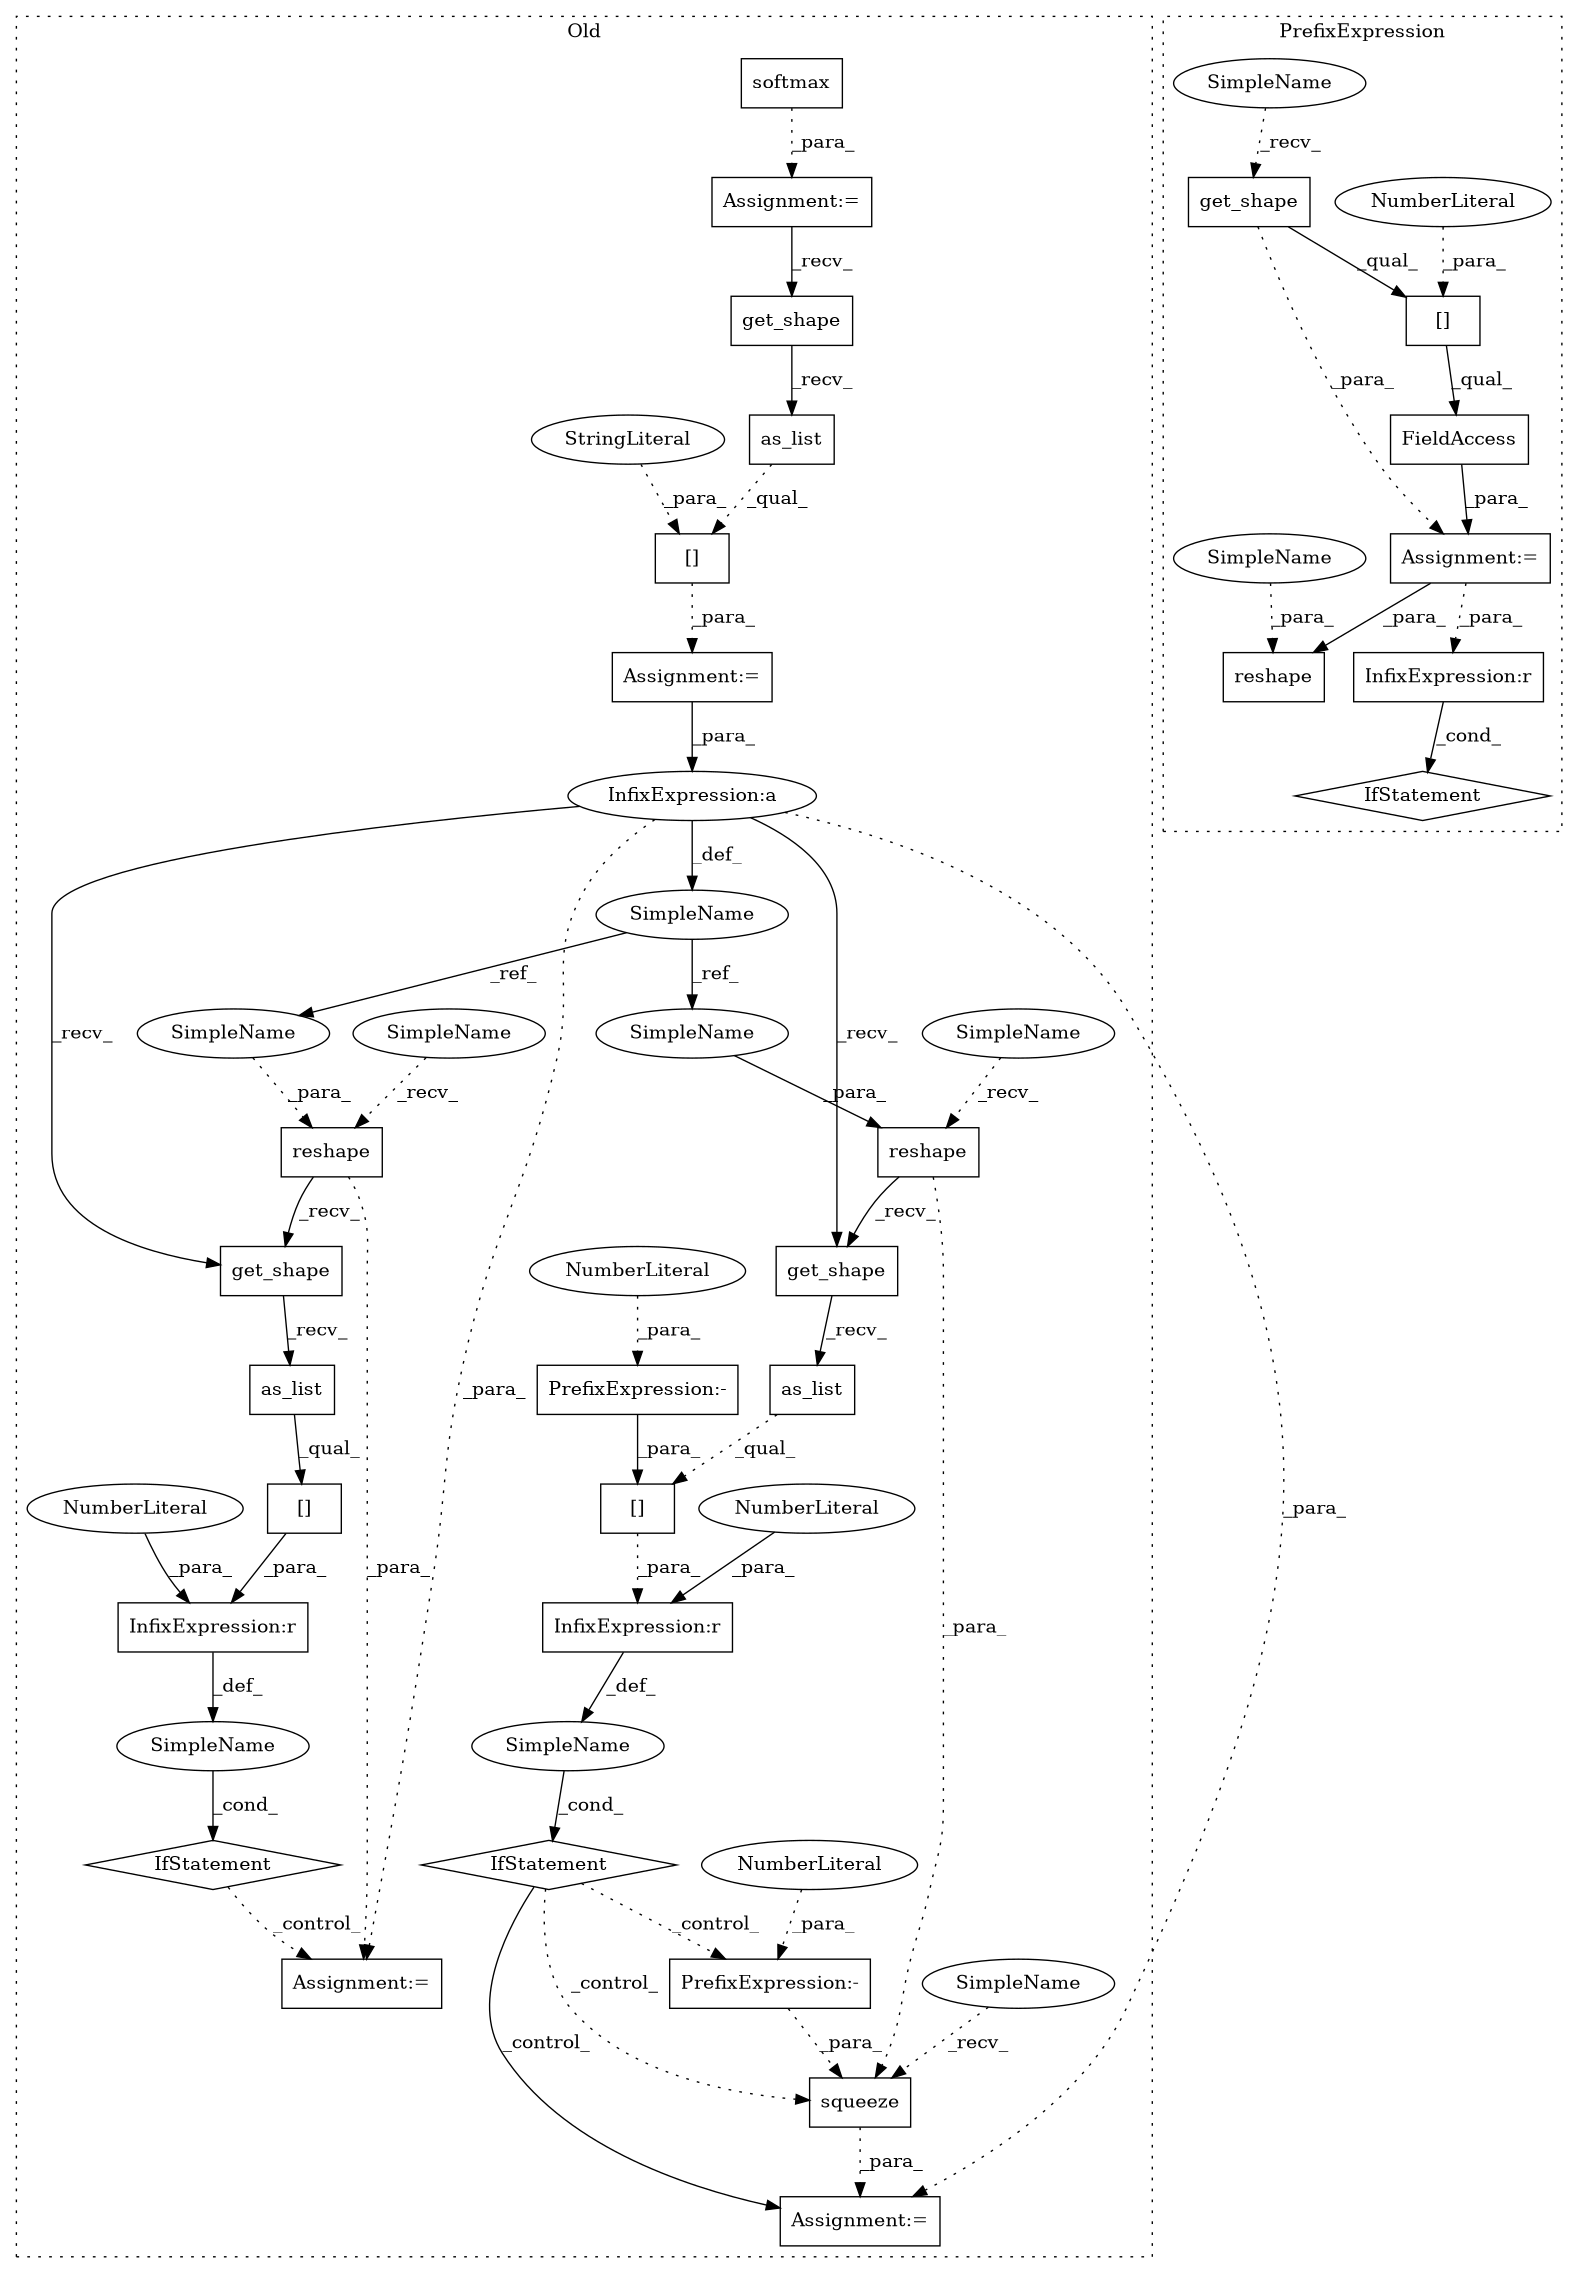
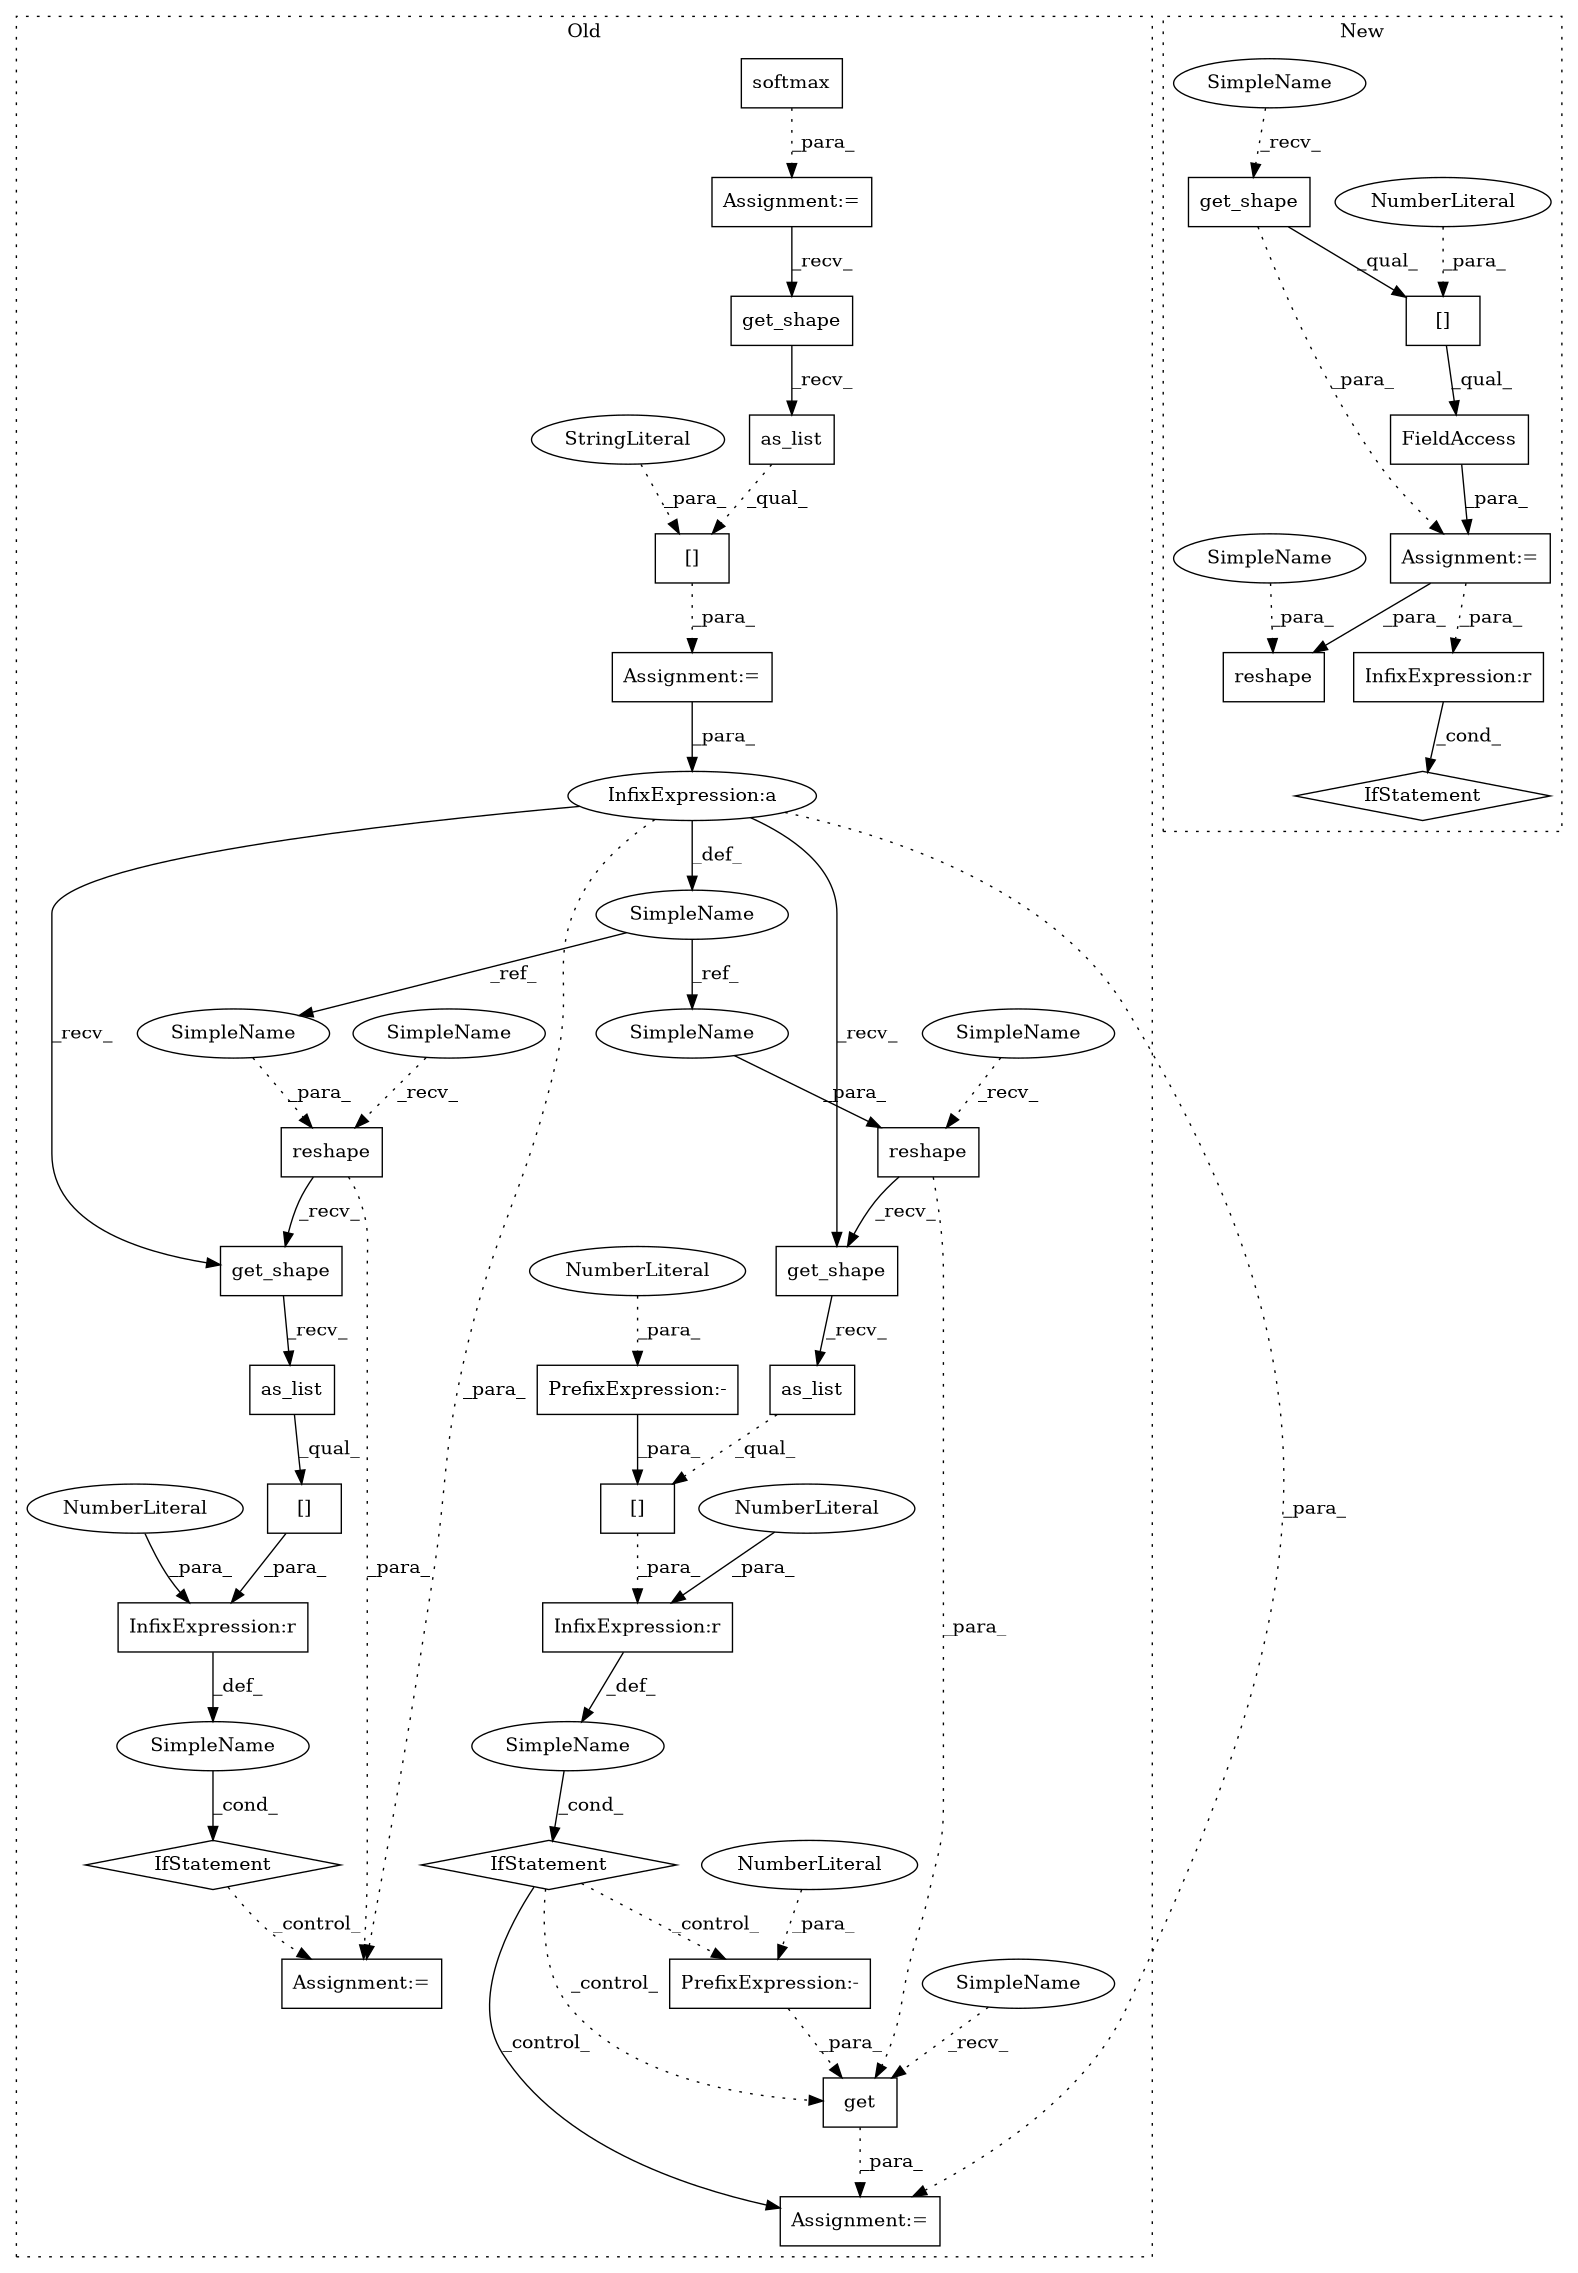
(1363, 32) -> (1363, 32)
(860, 2103) -> (860, 2103)
